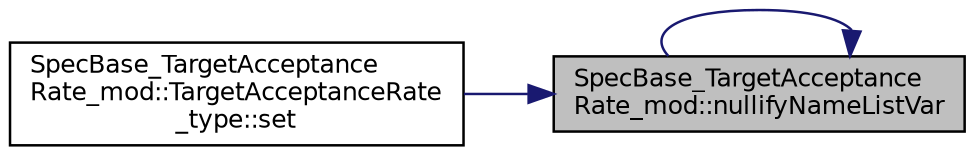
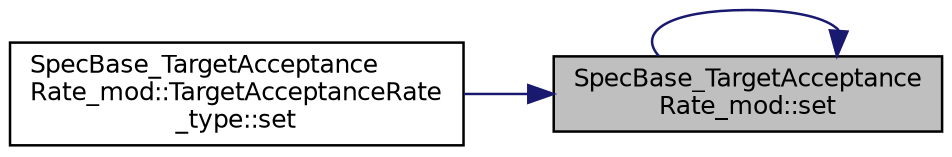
(759, 94) -> (748, 94)
